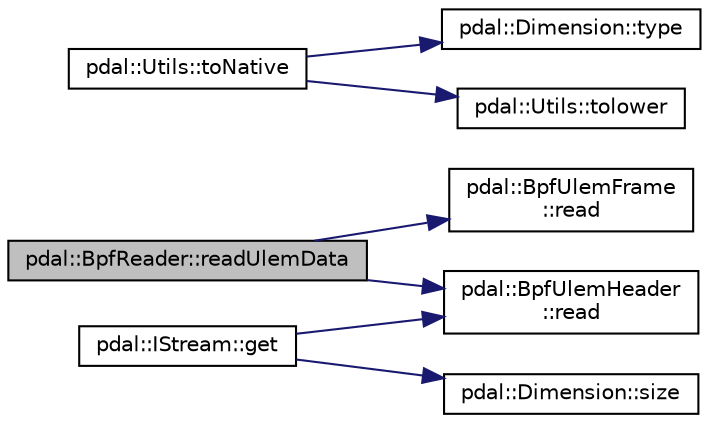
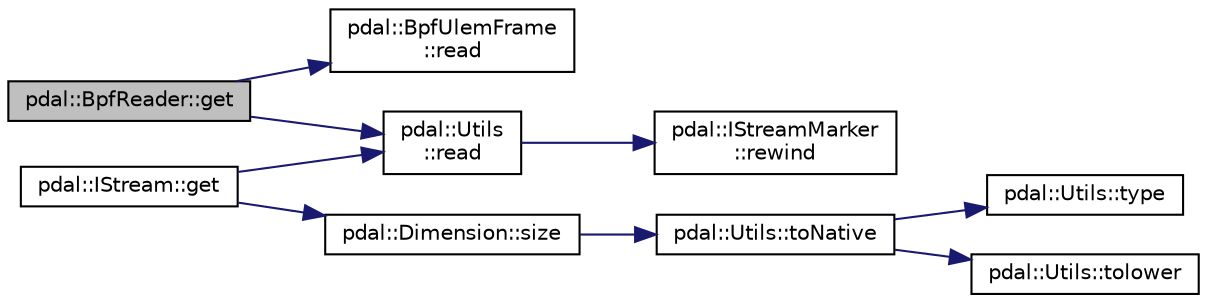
(571, 29) -> (1085, 195)
none -> (776, 143)
none -> (607, 235)
(188, 261) -> (129, 101)
(571, 302) -> (452, 143)
